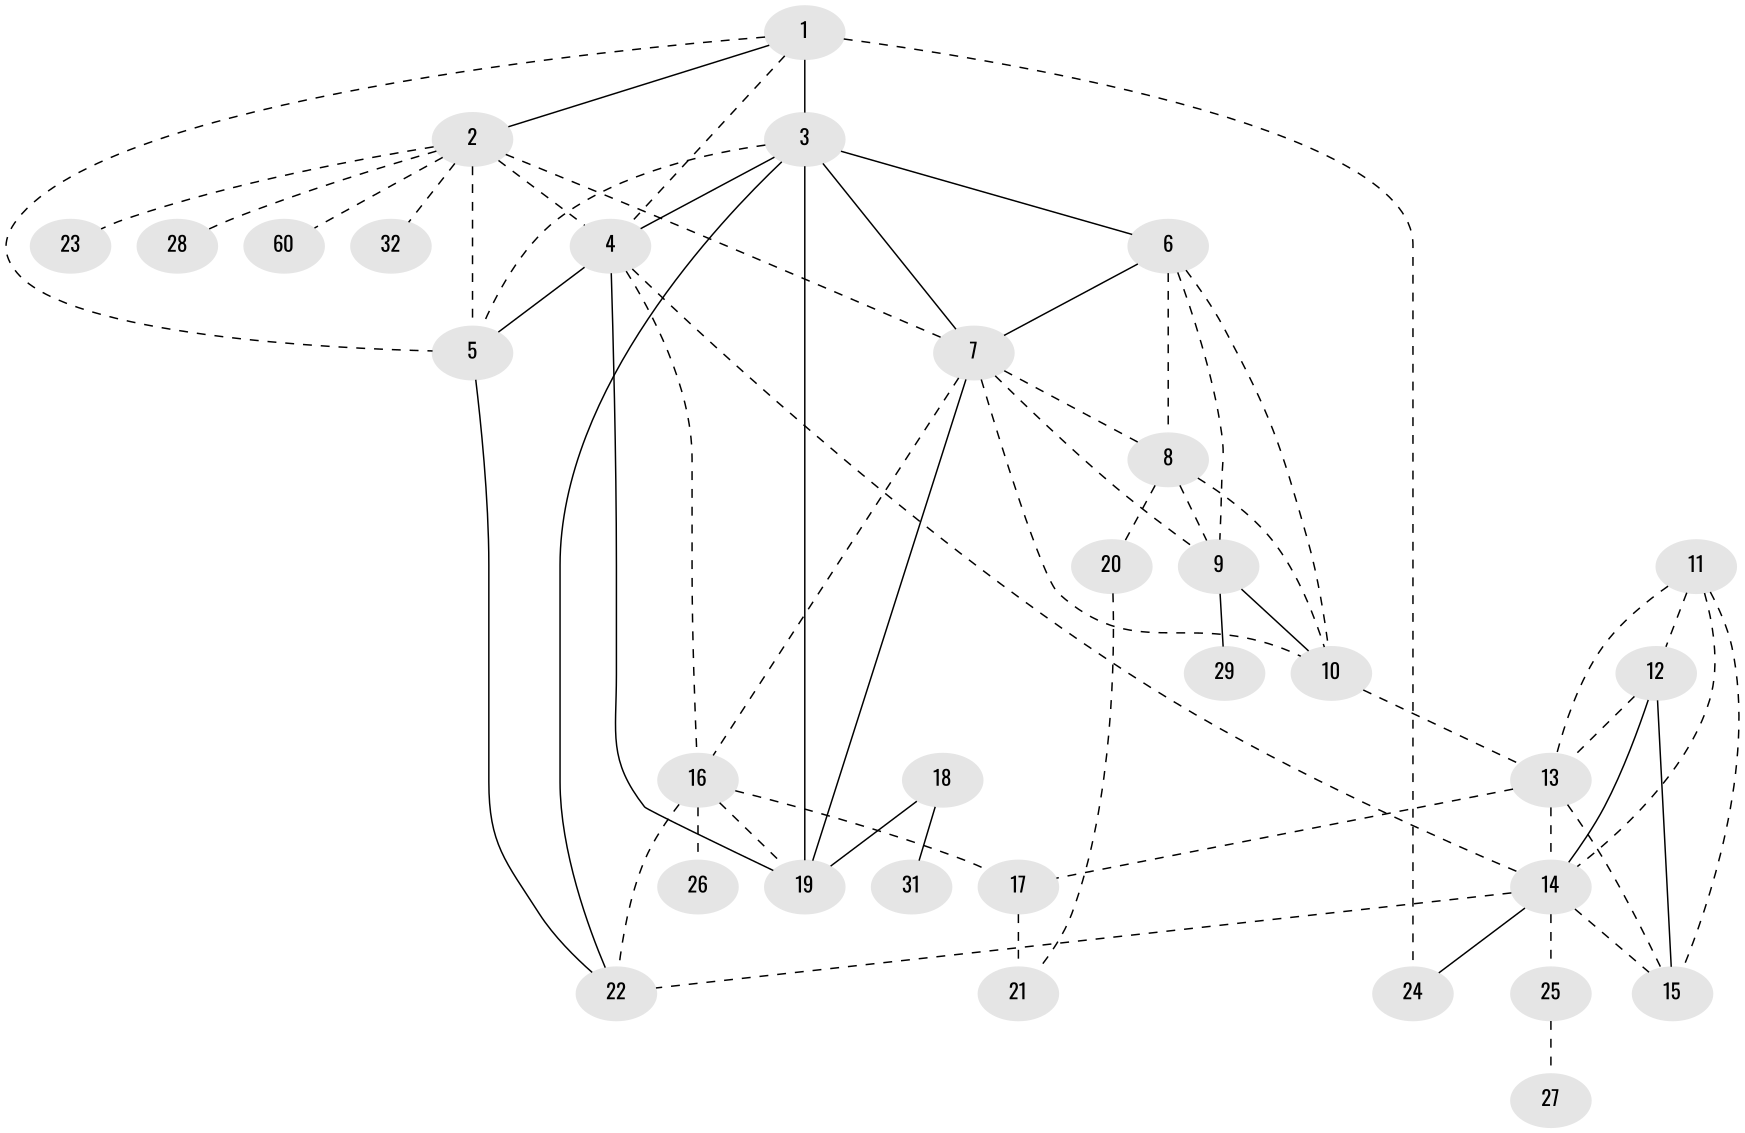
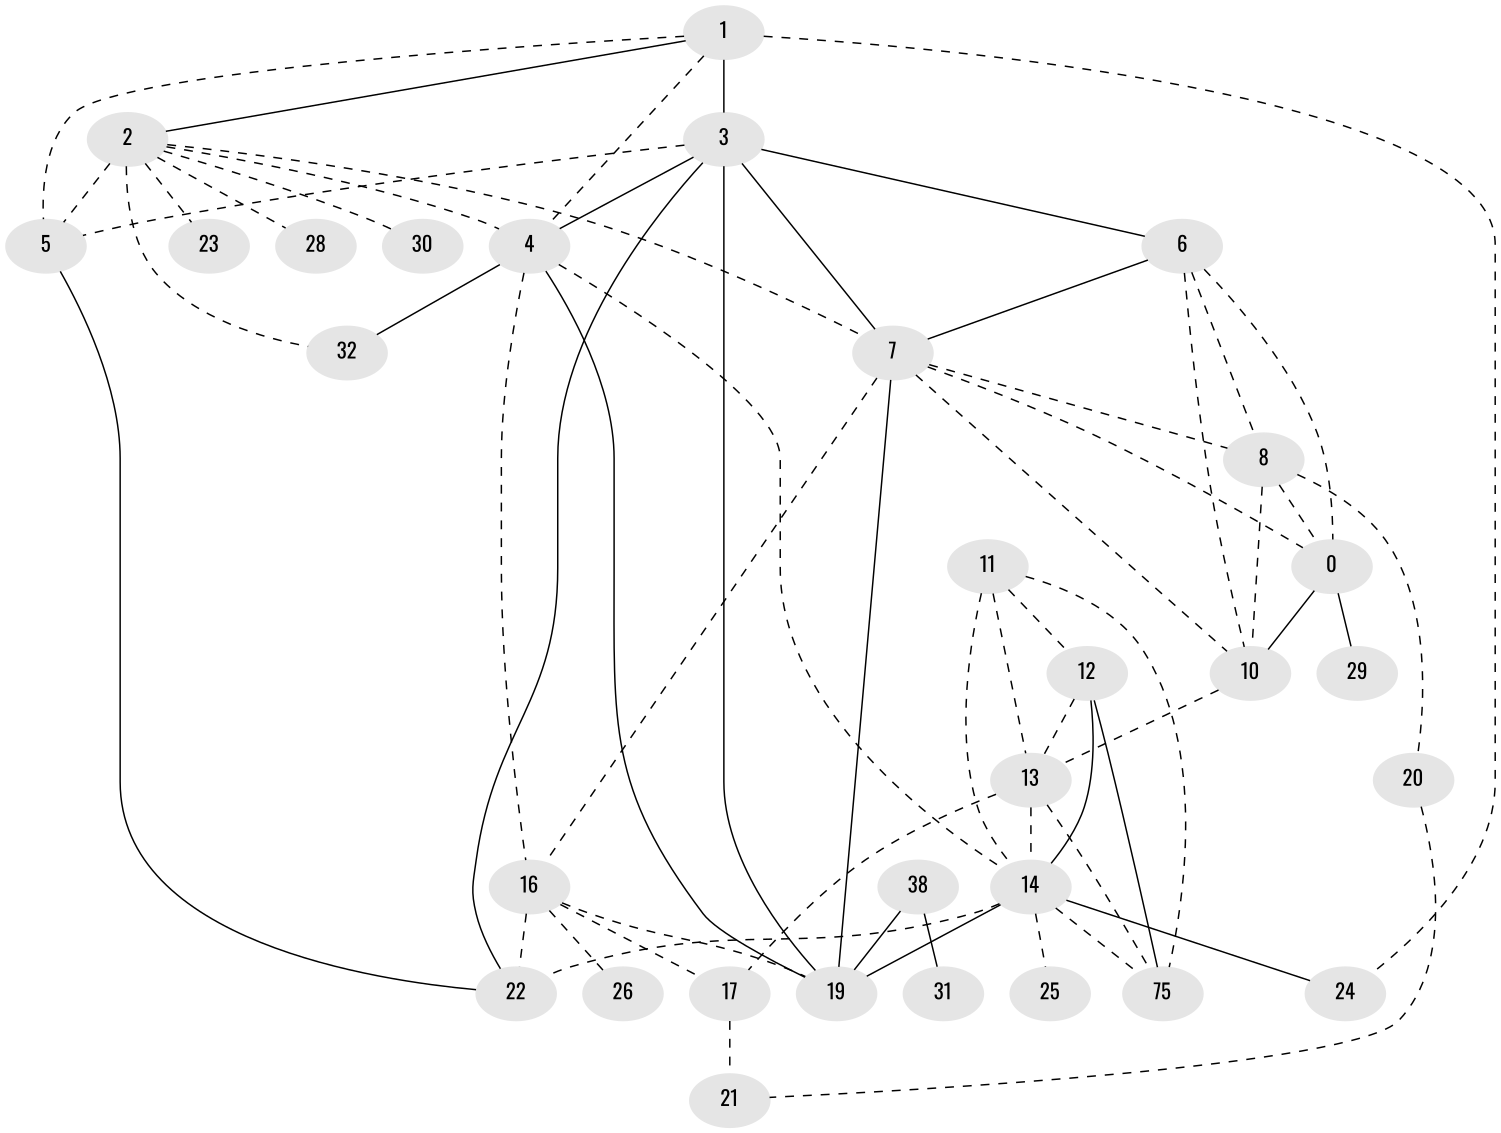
(284, 246) -> (423, 246)
(541, 300) -> (438, 300)
(1219, 567) -> (1332, 567)
(943, 780) -> (918, 887)
none -> (940, 937)
(1673, 994) -> (1163, 994)
(1551, 1101) -> none
